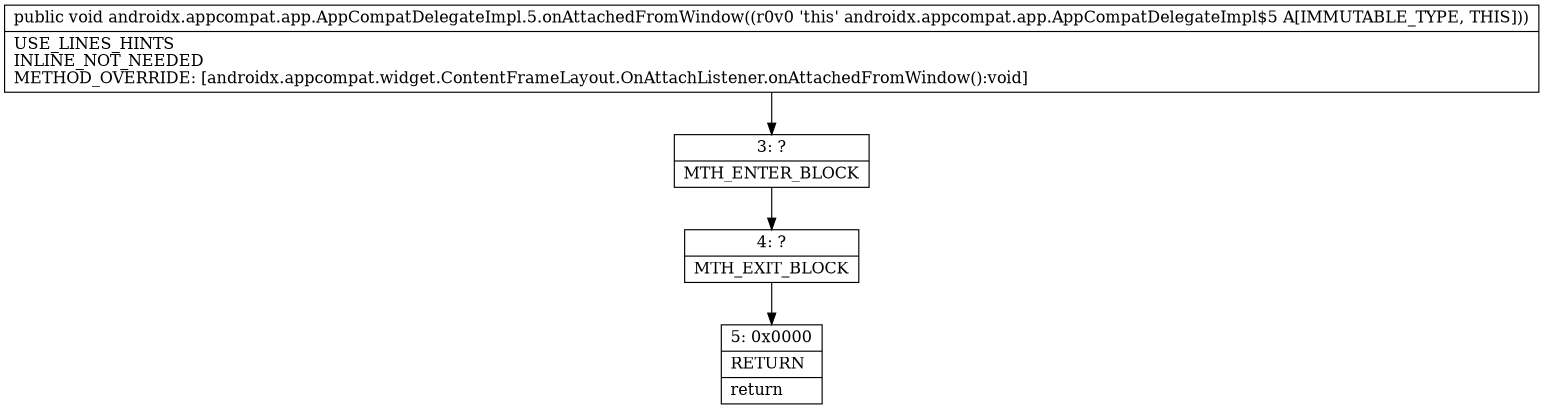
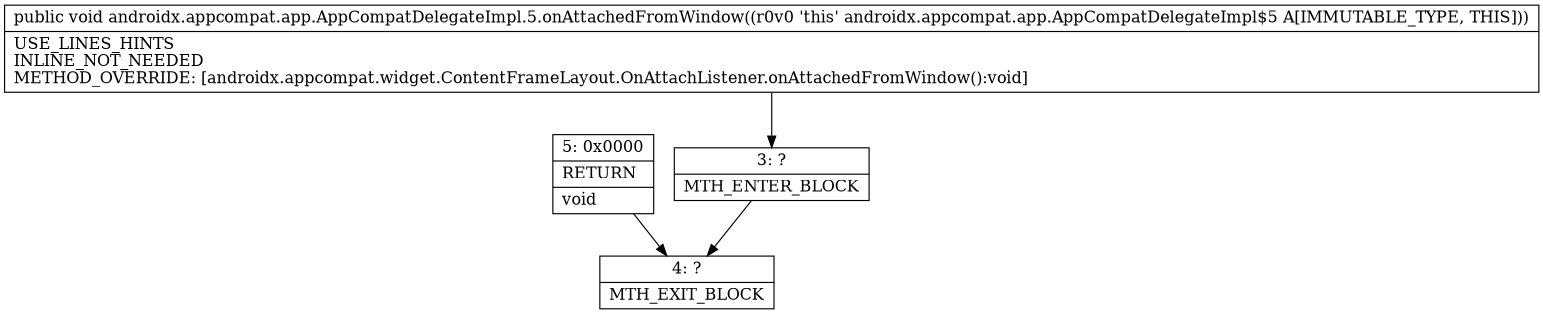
(772, 298) -> (647, 230)
(757, 390) -> (580, 200)
